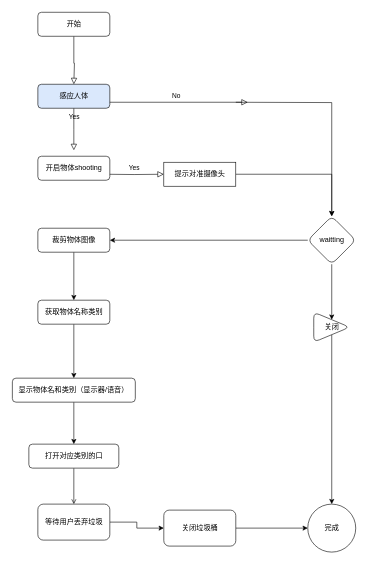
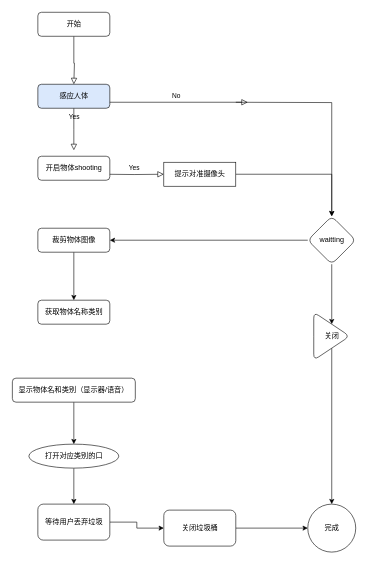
(332, 327) -> (332, 336)
(74, 372) -> none
(74, 456) -> (74, 456)
(74, 500) -> (74, 498)
